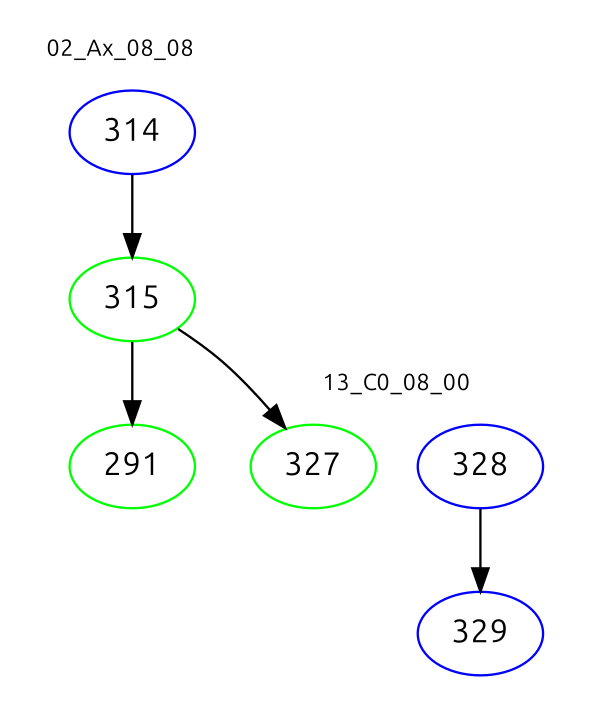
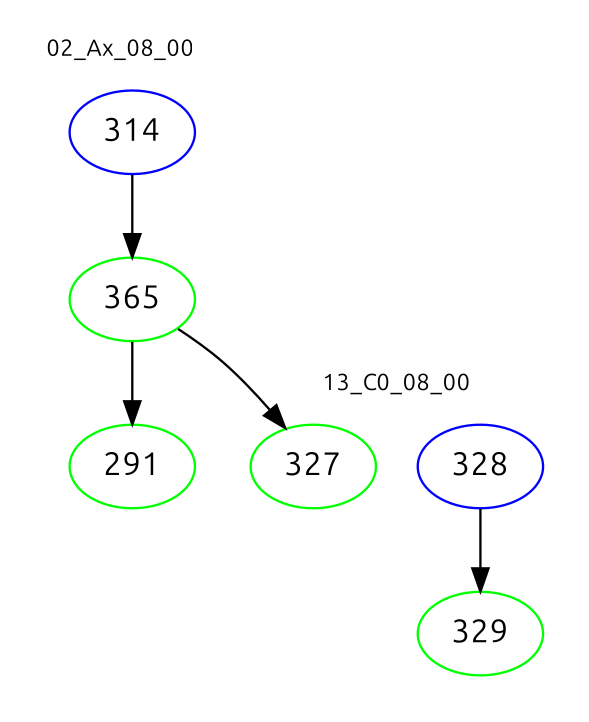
(121, 50) -> (121, 50)
(132, 299) -> (132, 299)
(480, 634) -> (480, 634)
